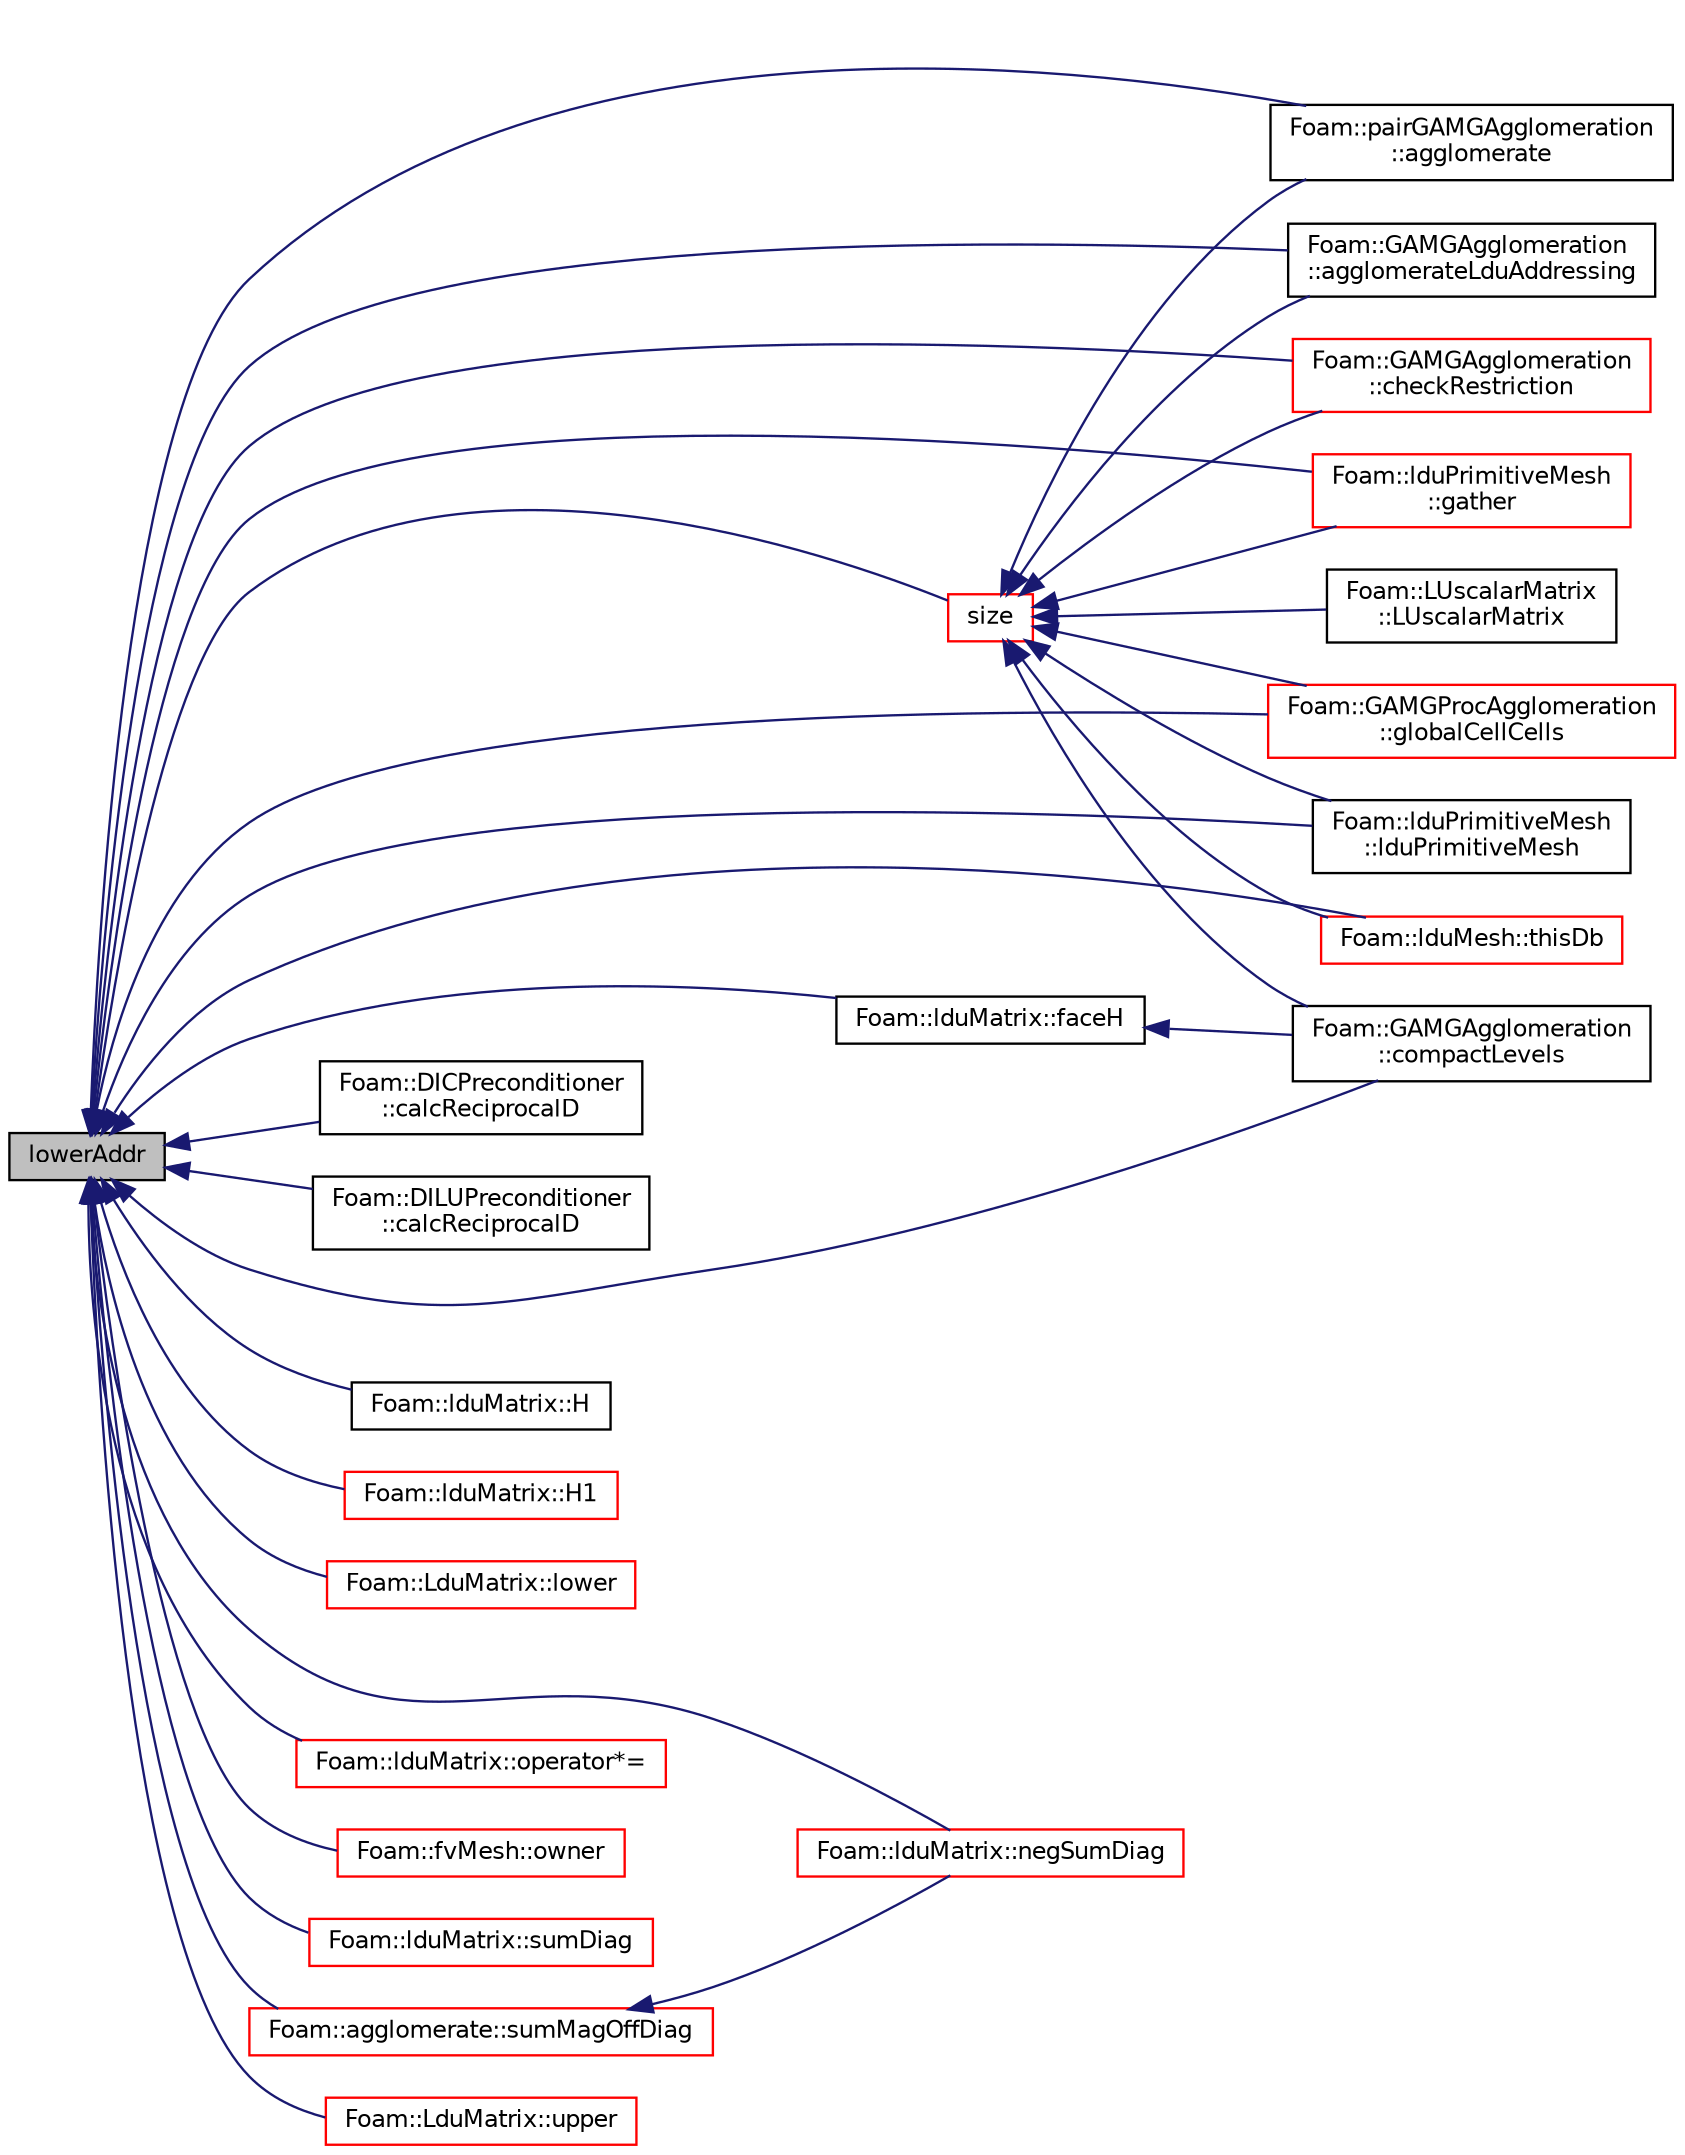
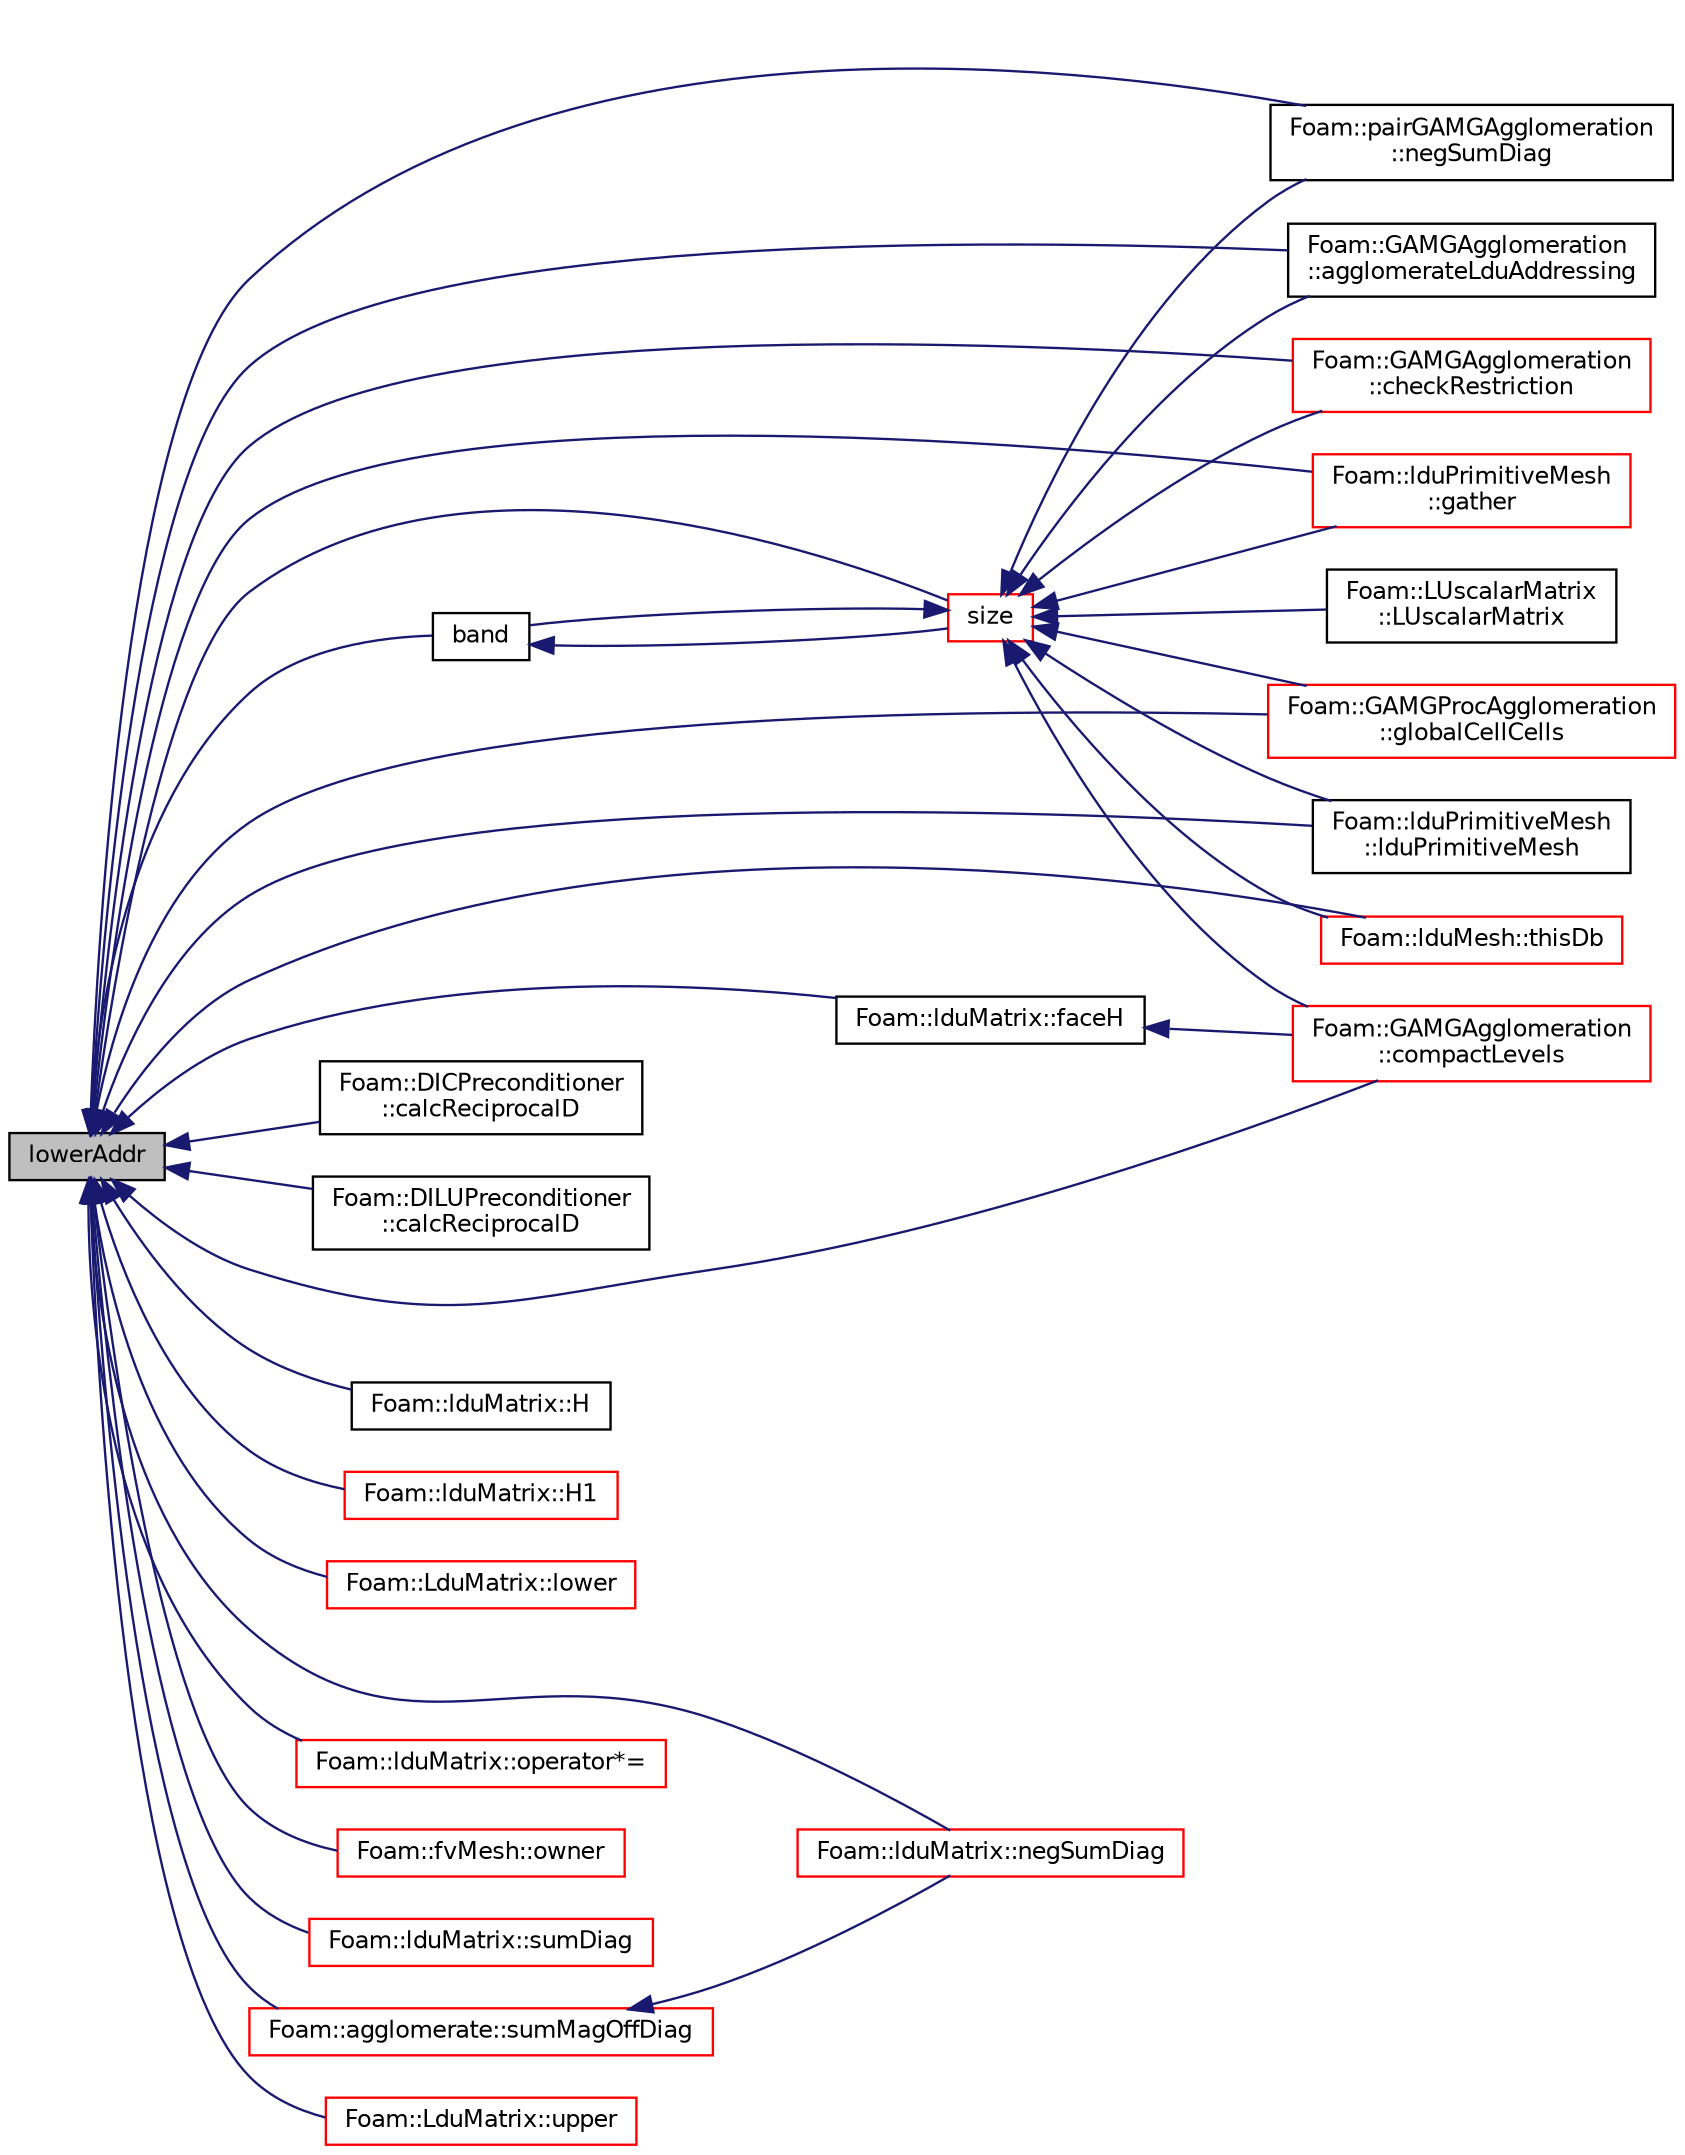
(1472, 143) -> (1472, 143)
none -> (481, 637)
(1472, 1044) -> (1472, 1044)
